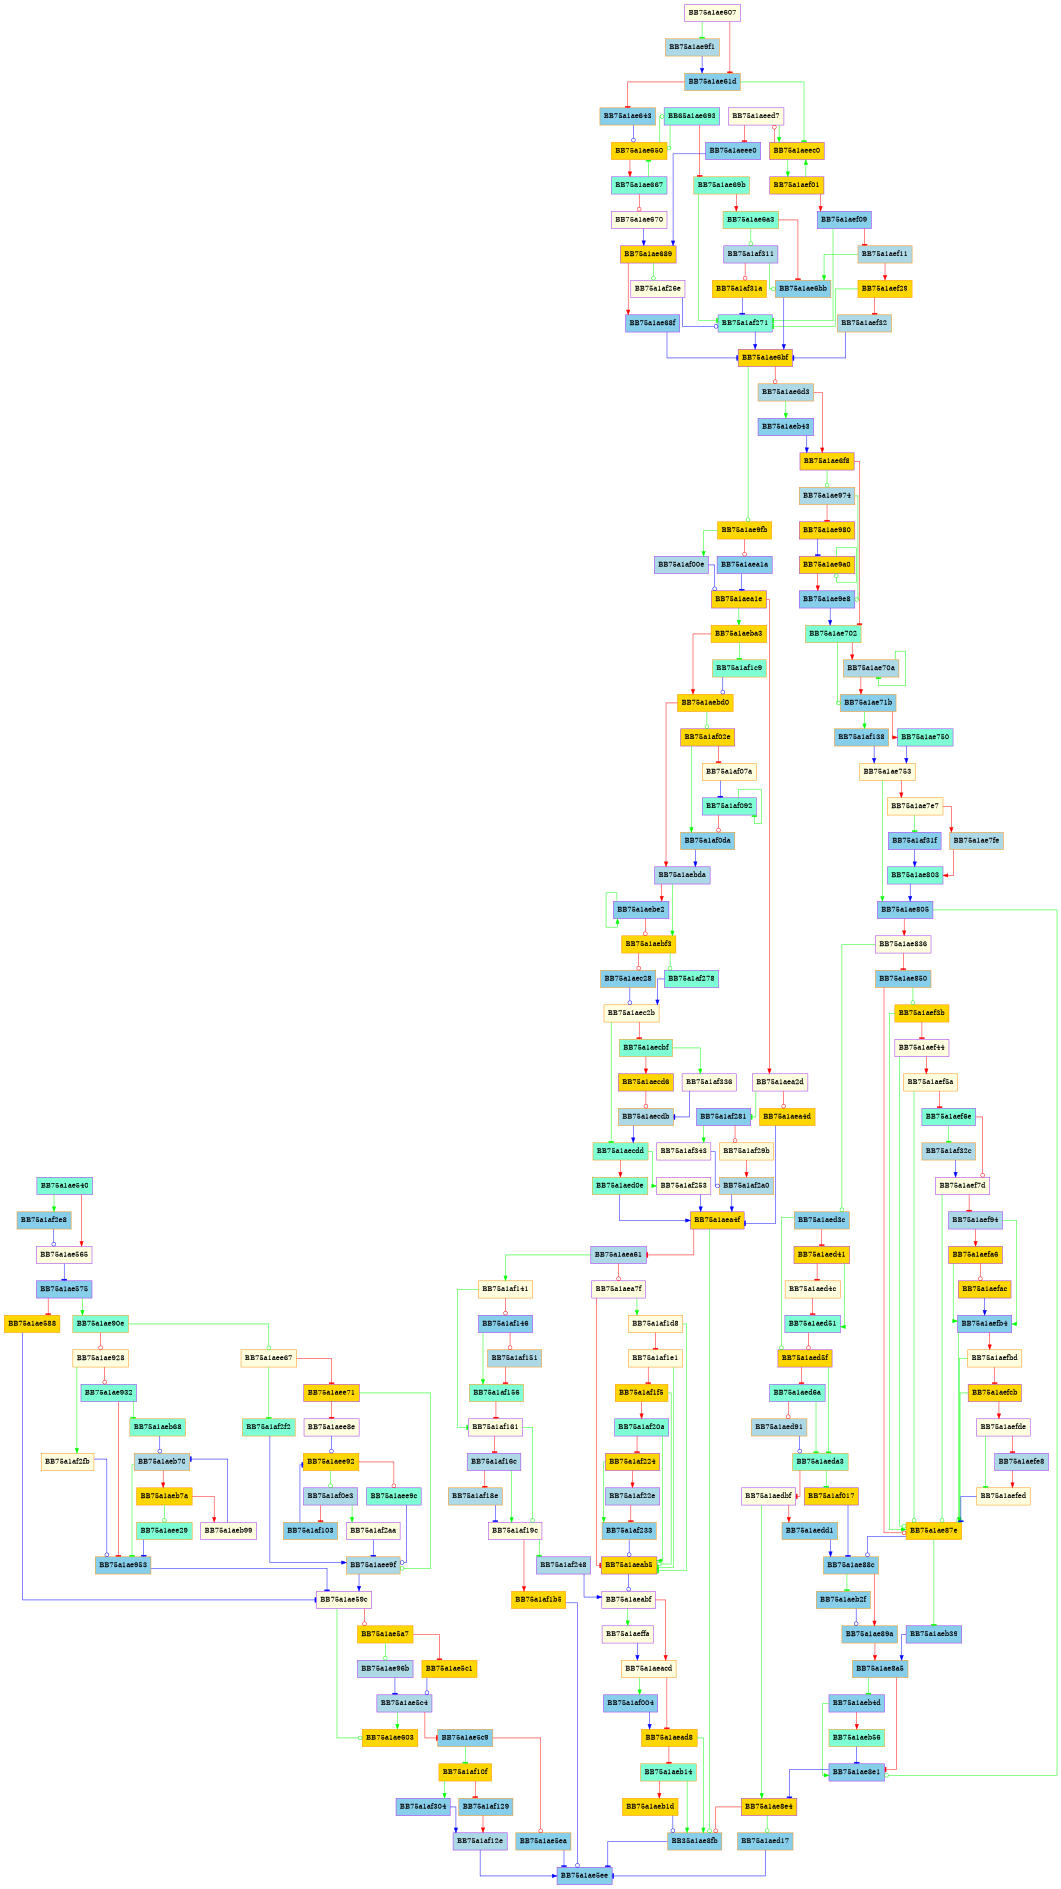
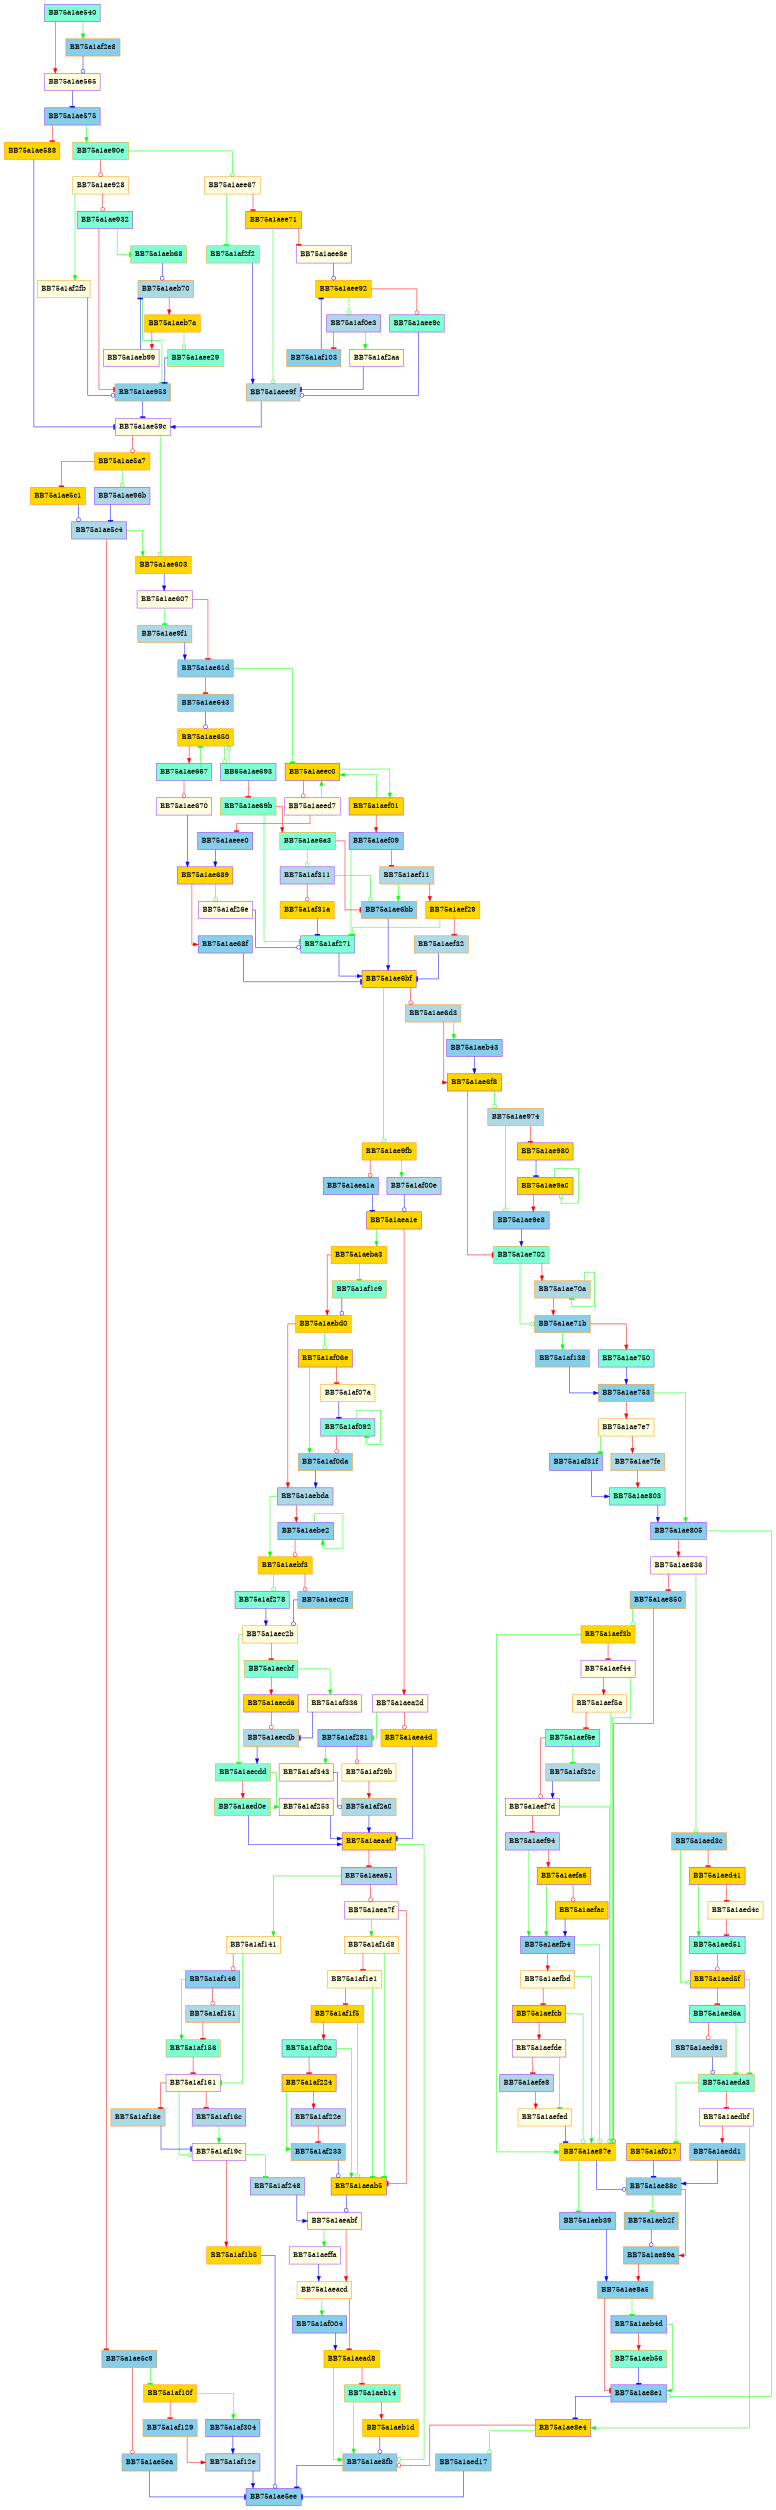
none -> (164, 580)
(708, 737) -> (325, 1358)
(887, 772) -> (626, 1393)
(485, 1478) -> (161, 2092)
(695, 1841) -> (370, 2462)
